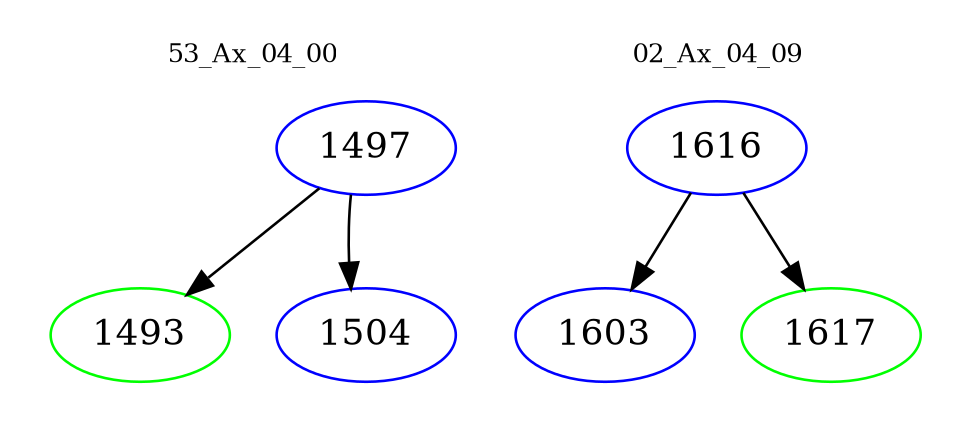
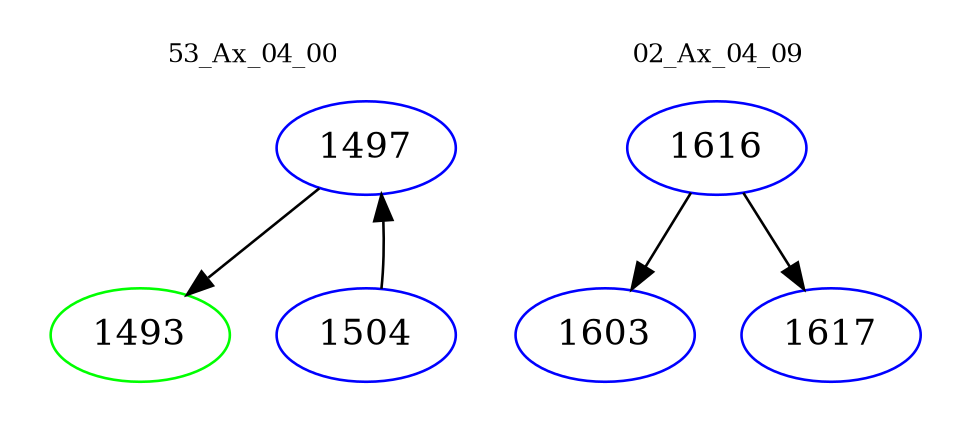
(349, 228) -> (384, 255)
(831, 335) -> (831, 335)
